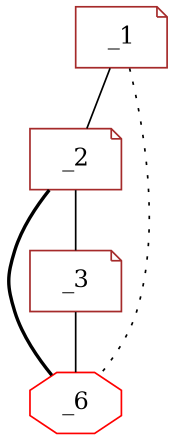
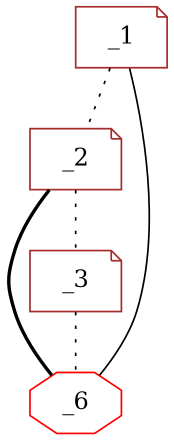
(98, 98) -> (98, 98)
(76, 220) -> (76, 220)
(149, 227) -> (149, 227)
(76, 342) -> (76, 342)
